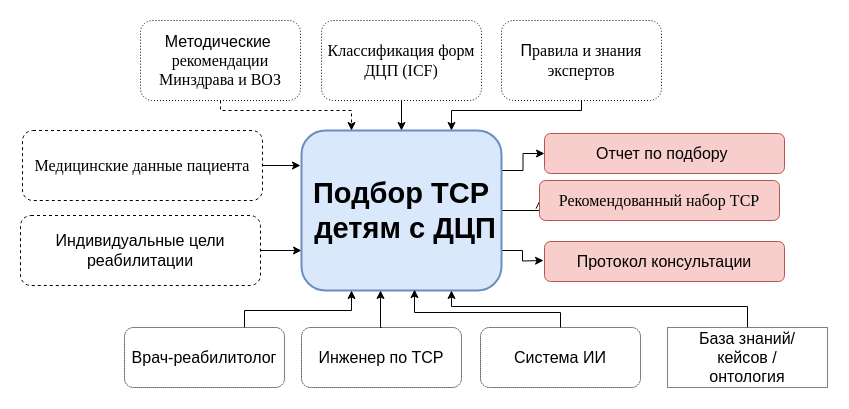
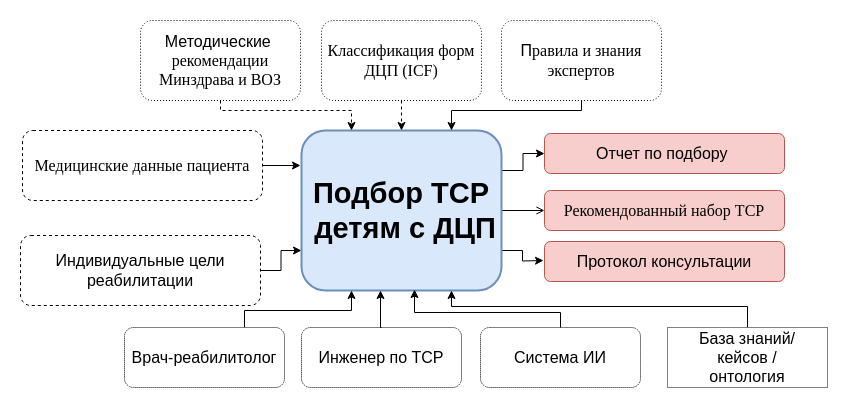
(402, 113) -> (402, 113)
(660, 201) -> (665, 211)
(141, 251) -> (141, 271)
